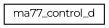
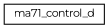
(54, 14) -> (54, 14)
